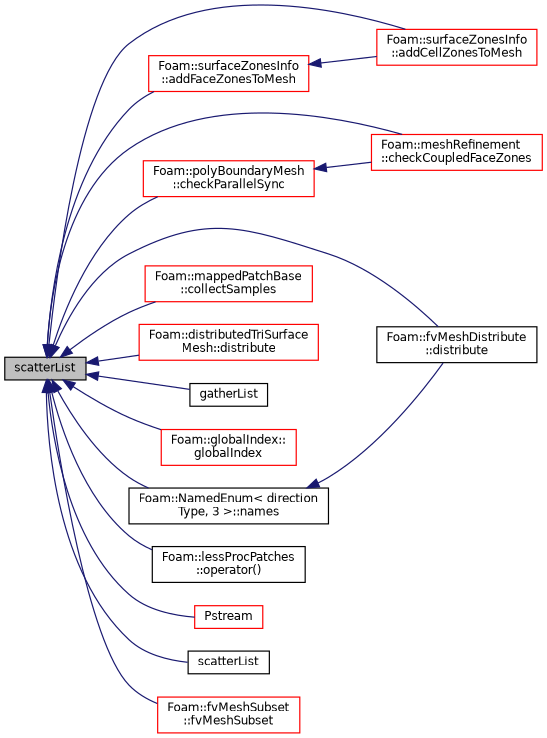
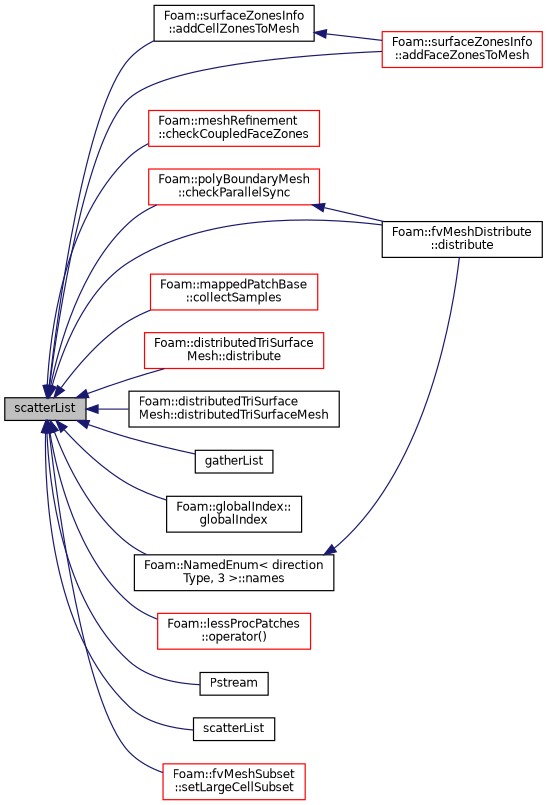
(457, 47) -> (234, 23)
(349, 60) -> (354, 37)
(349, 165) -> (354, 215)
none -> (234, 409)
(229, 447) -> (234, 514)
(229, 564) -> (234, 631)
(229, 617) -> (234, 684)
(229, 715) -> (234, 782)
